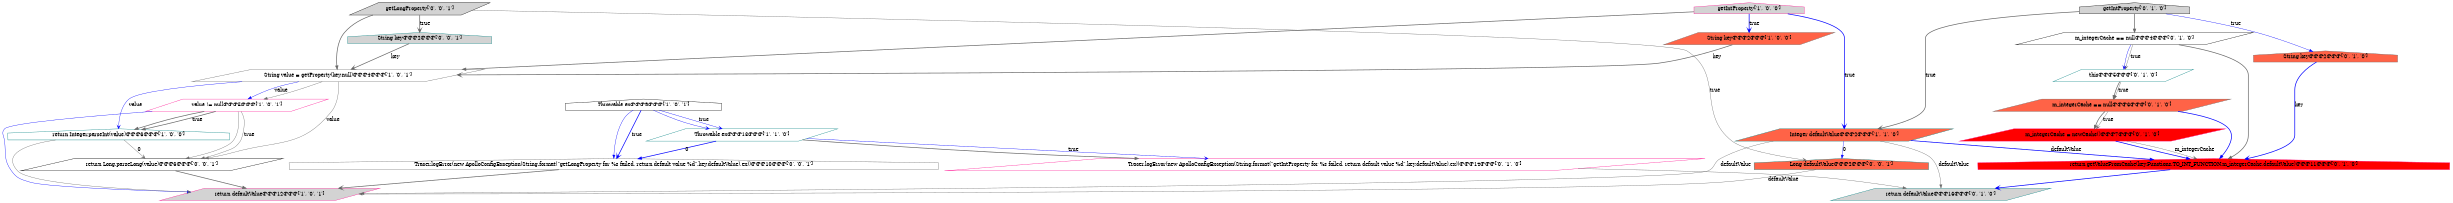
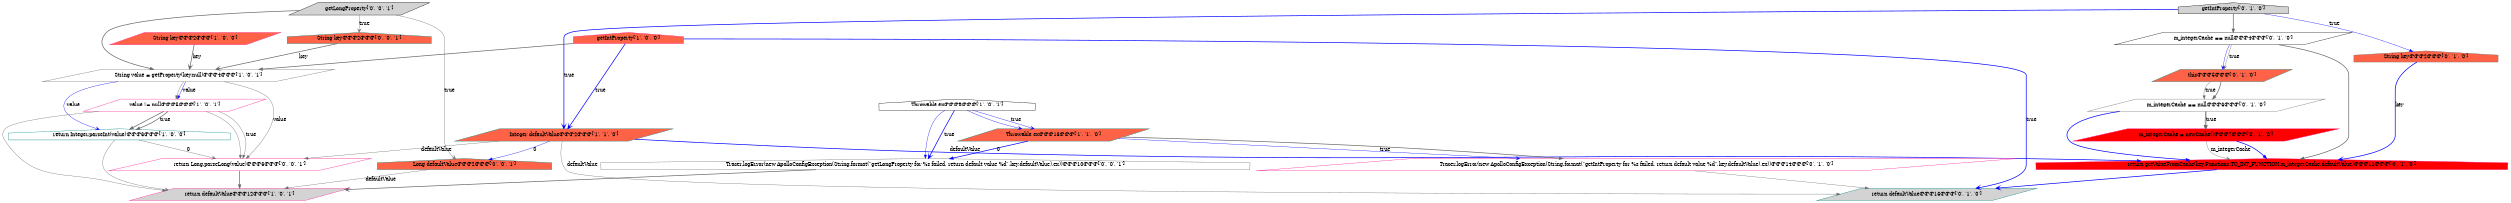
(1749, 9) -> (628, 39)
(1749, 21) -> (1428, 44)
(420, 22) -> (359, 22)
(1942, 28) -> (1326, 15)
(420, 39) -> (359, 39)
(1749, 39) -> (195, 39)
(2123, 76) -> (2222, 76)
(2112, 105) -> (2206, 105)
(742, 135) -> (1053, 135)
(8, 165) -> (26, 163)
(152, 165) -> (240, 165)
(1073, 187) -> (404, 150)
